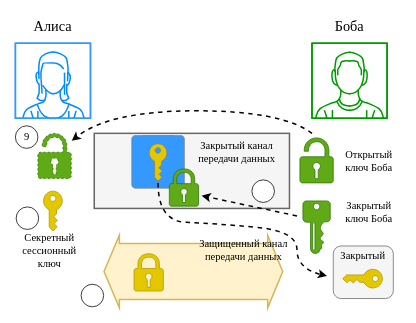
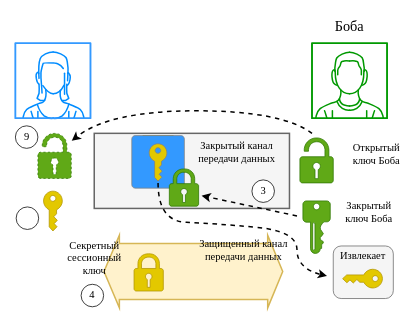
(53, 27) -> none
(369, 162) -> (376, 154)
none -> (263, 191)
(49, 251) -> (94, 258)
(363, 256) -> (363, 256)
none -> (92, 295)
